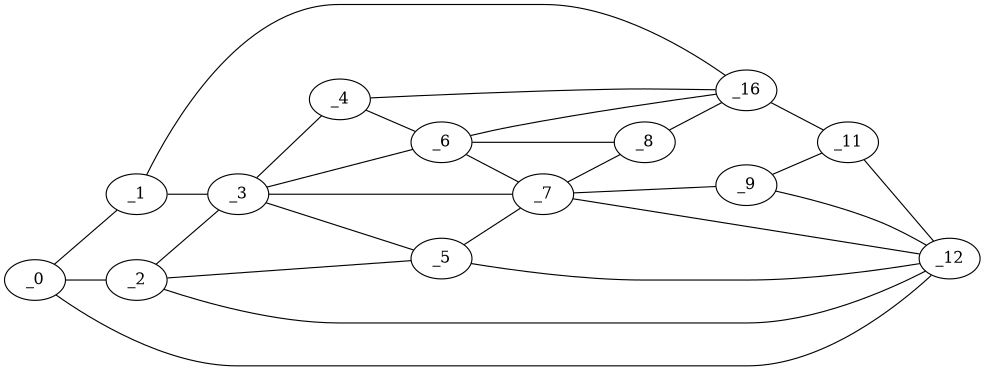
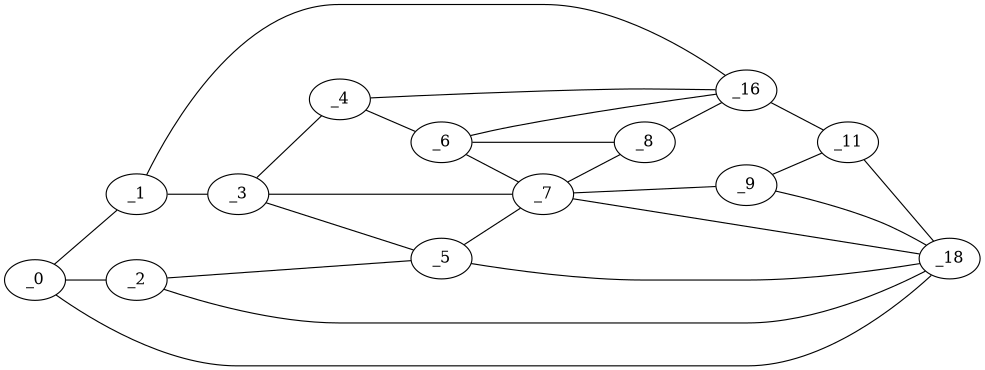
(340, 168) -> none
(187, 237) -> none
(950, 259) -> (950, 259)
